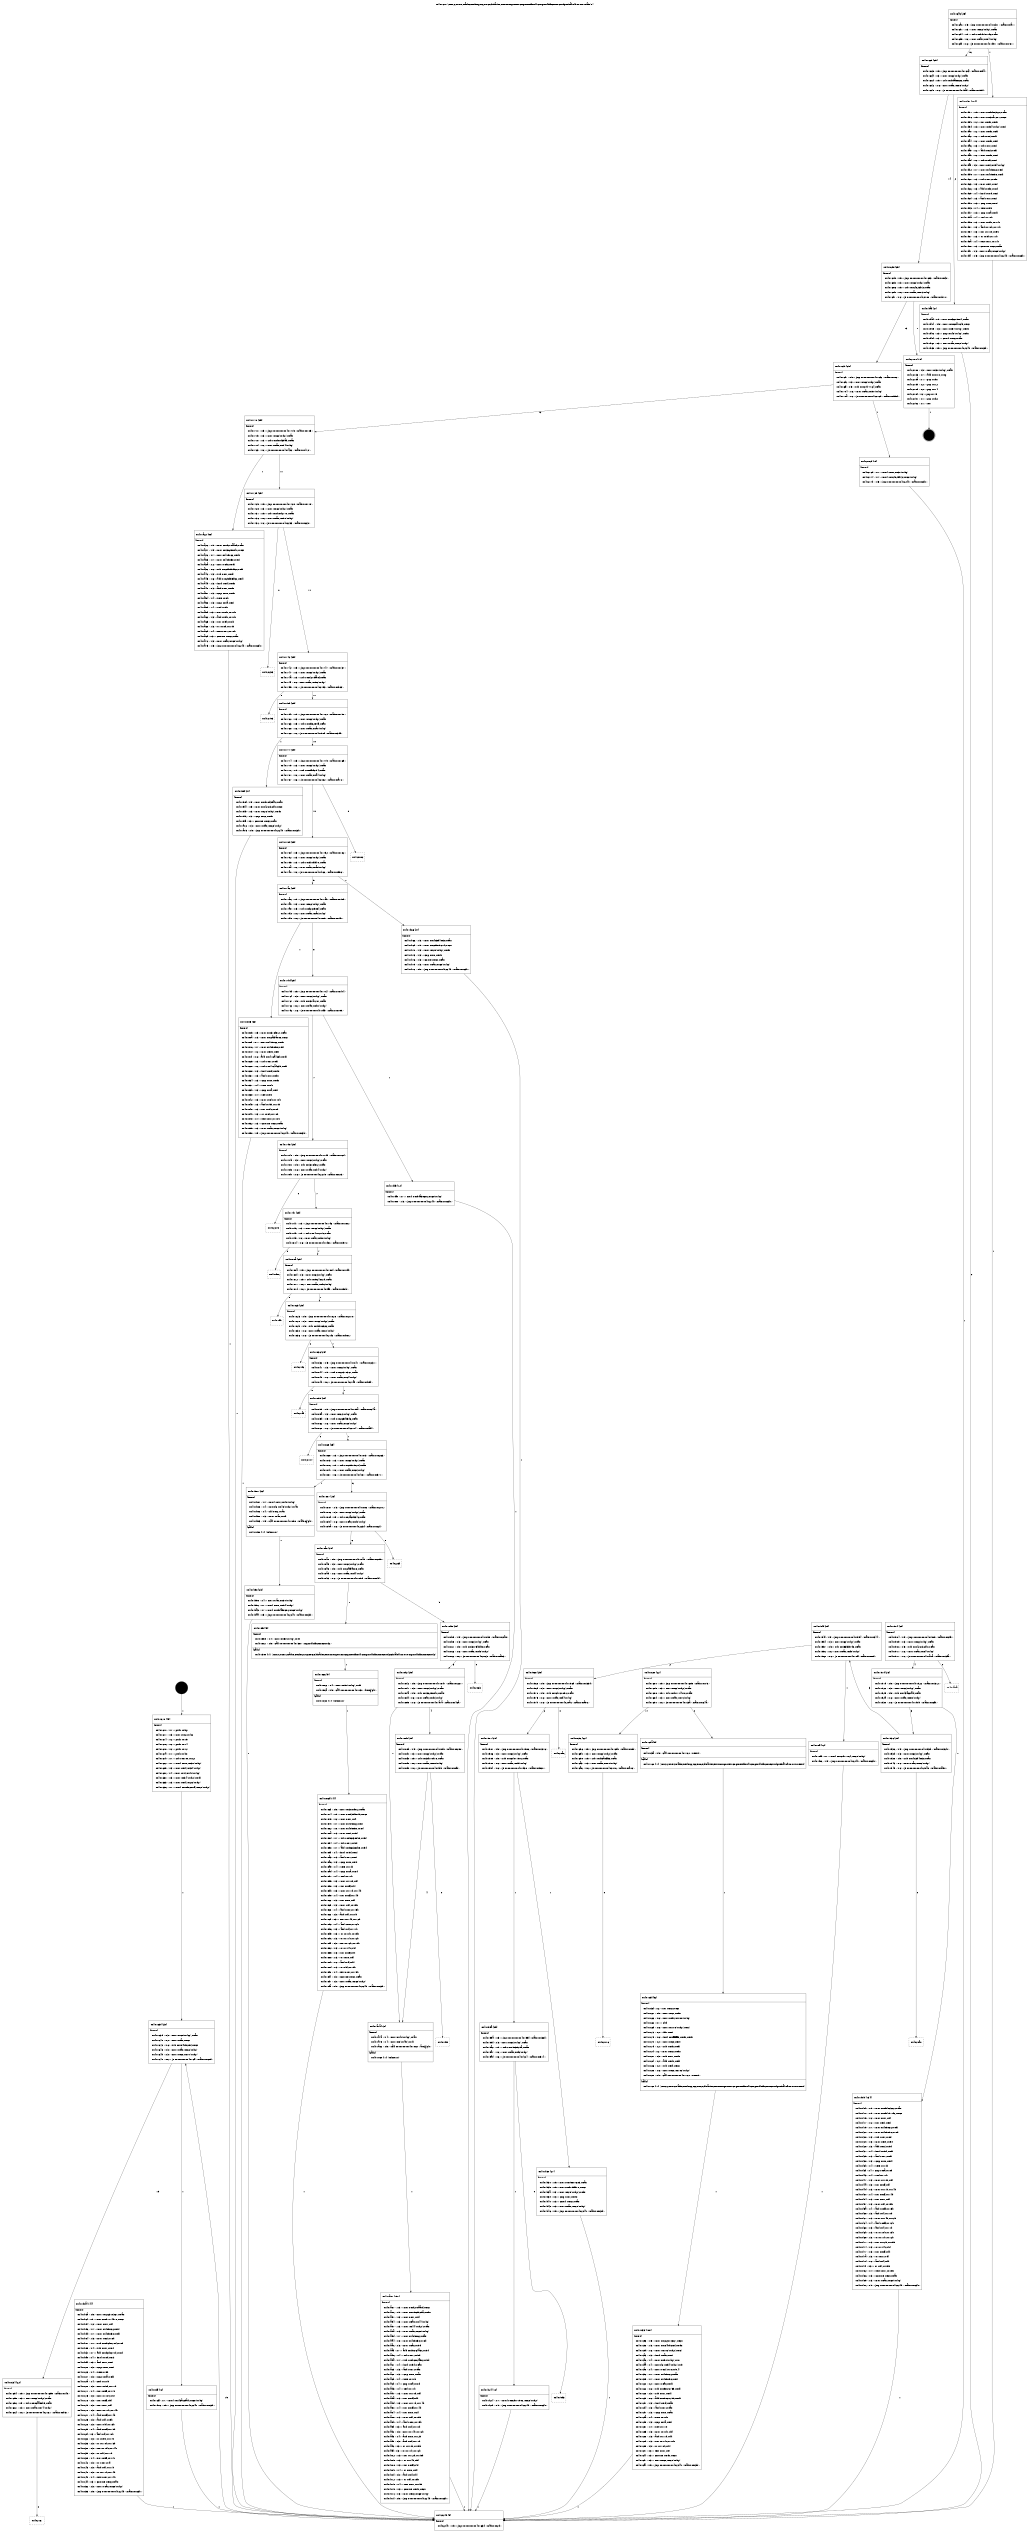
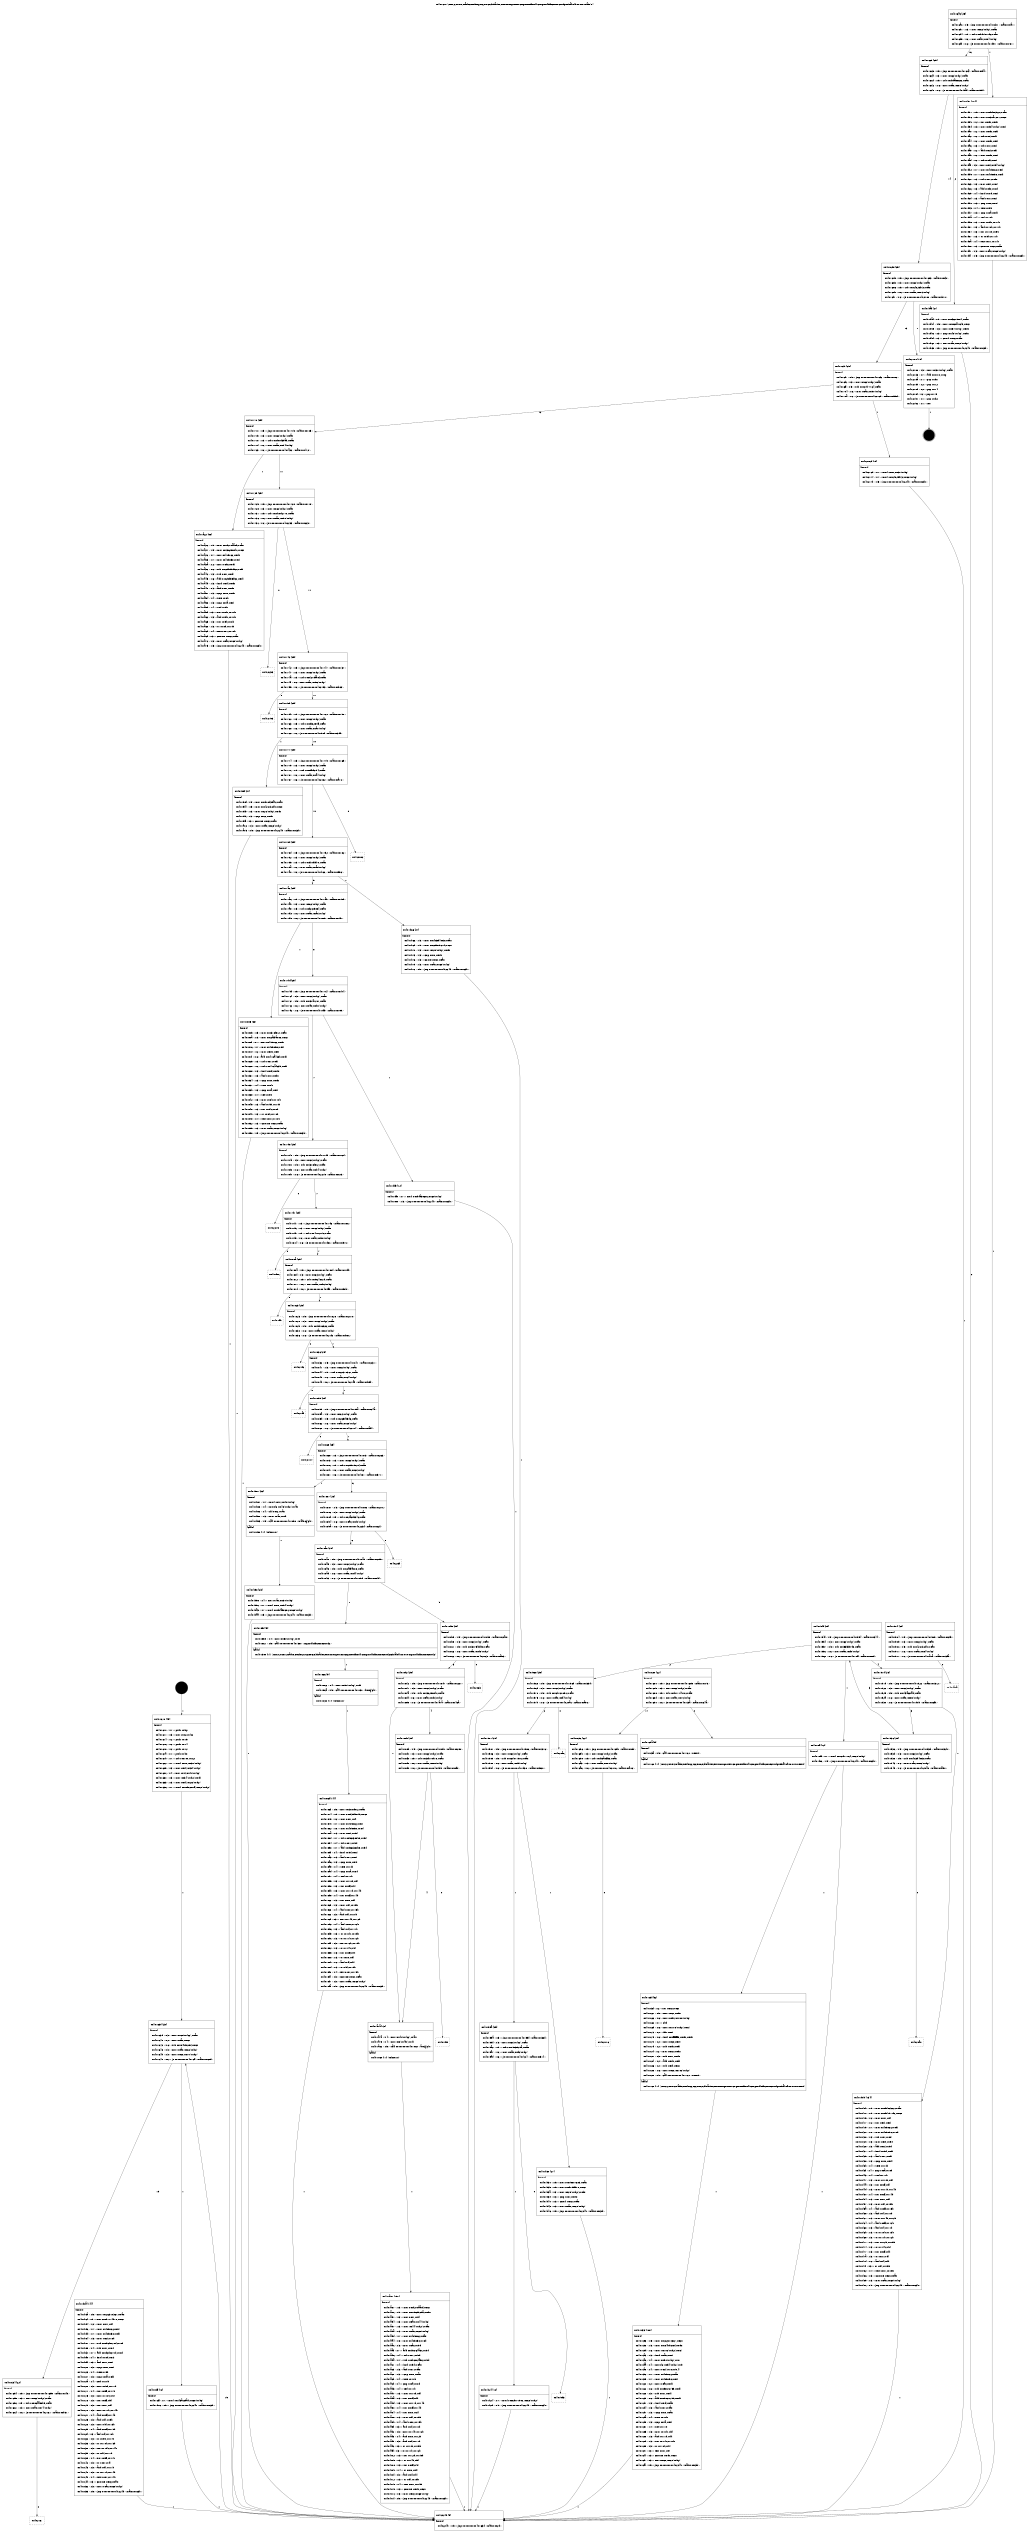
(914, 1664) -> (876, 1664)
(723, 1880) -> (787, 1878)
